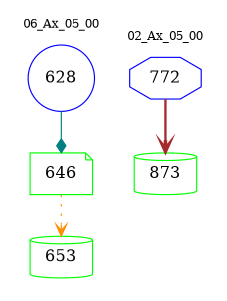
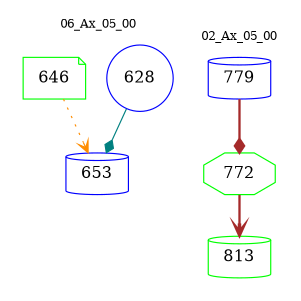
(165, 78) -> (239, 174)
none -> (239, 78)
(61, 125) -> (119, 124)
(165, 174) -> (239, 257)
(61, 257) -> (97, 174)
